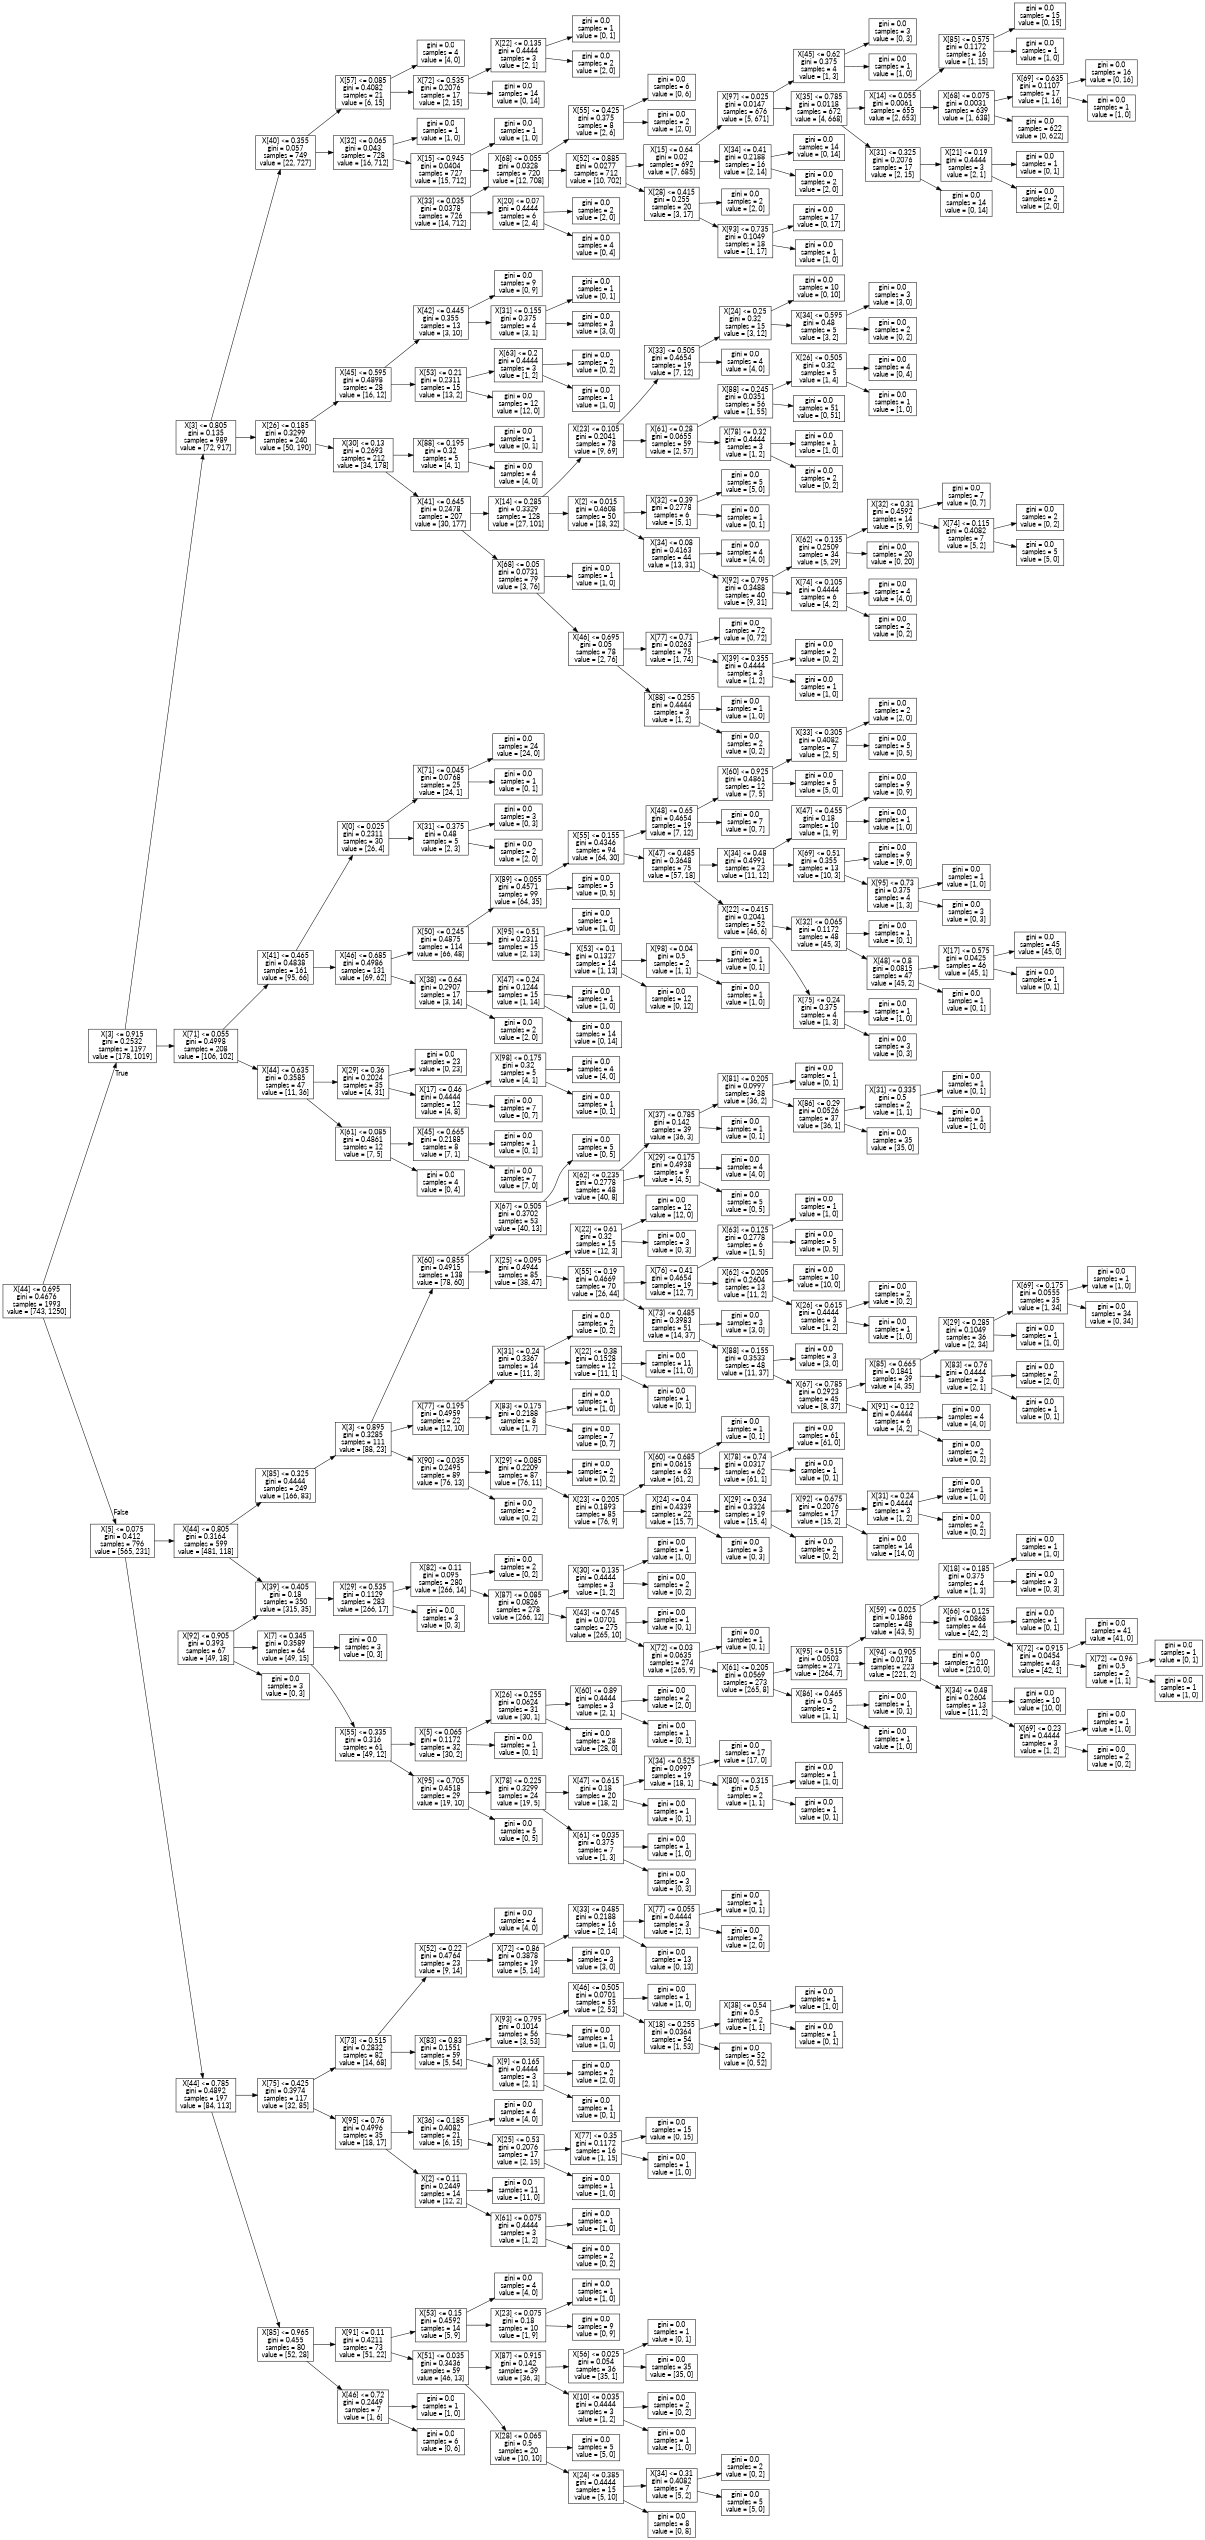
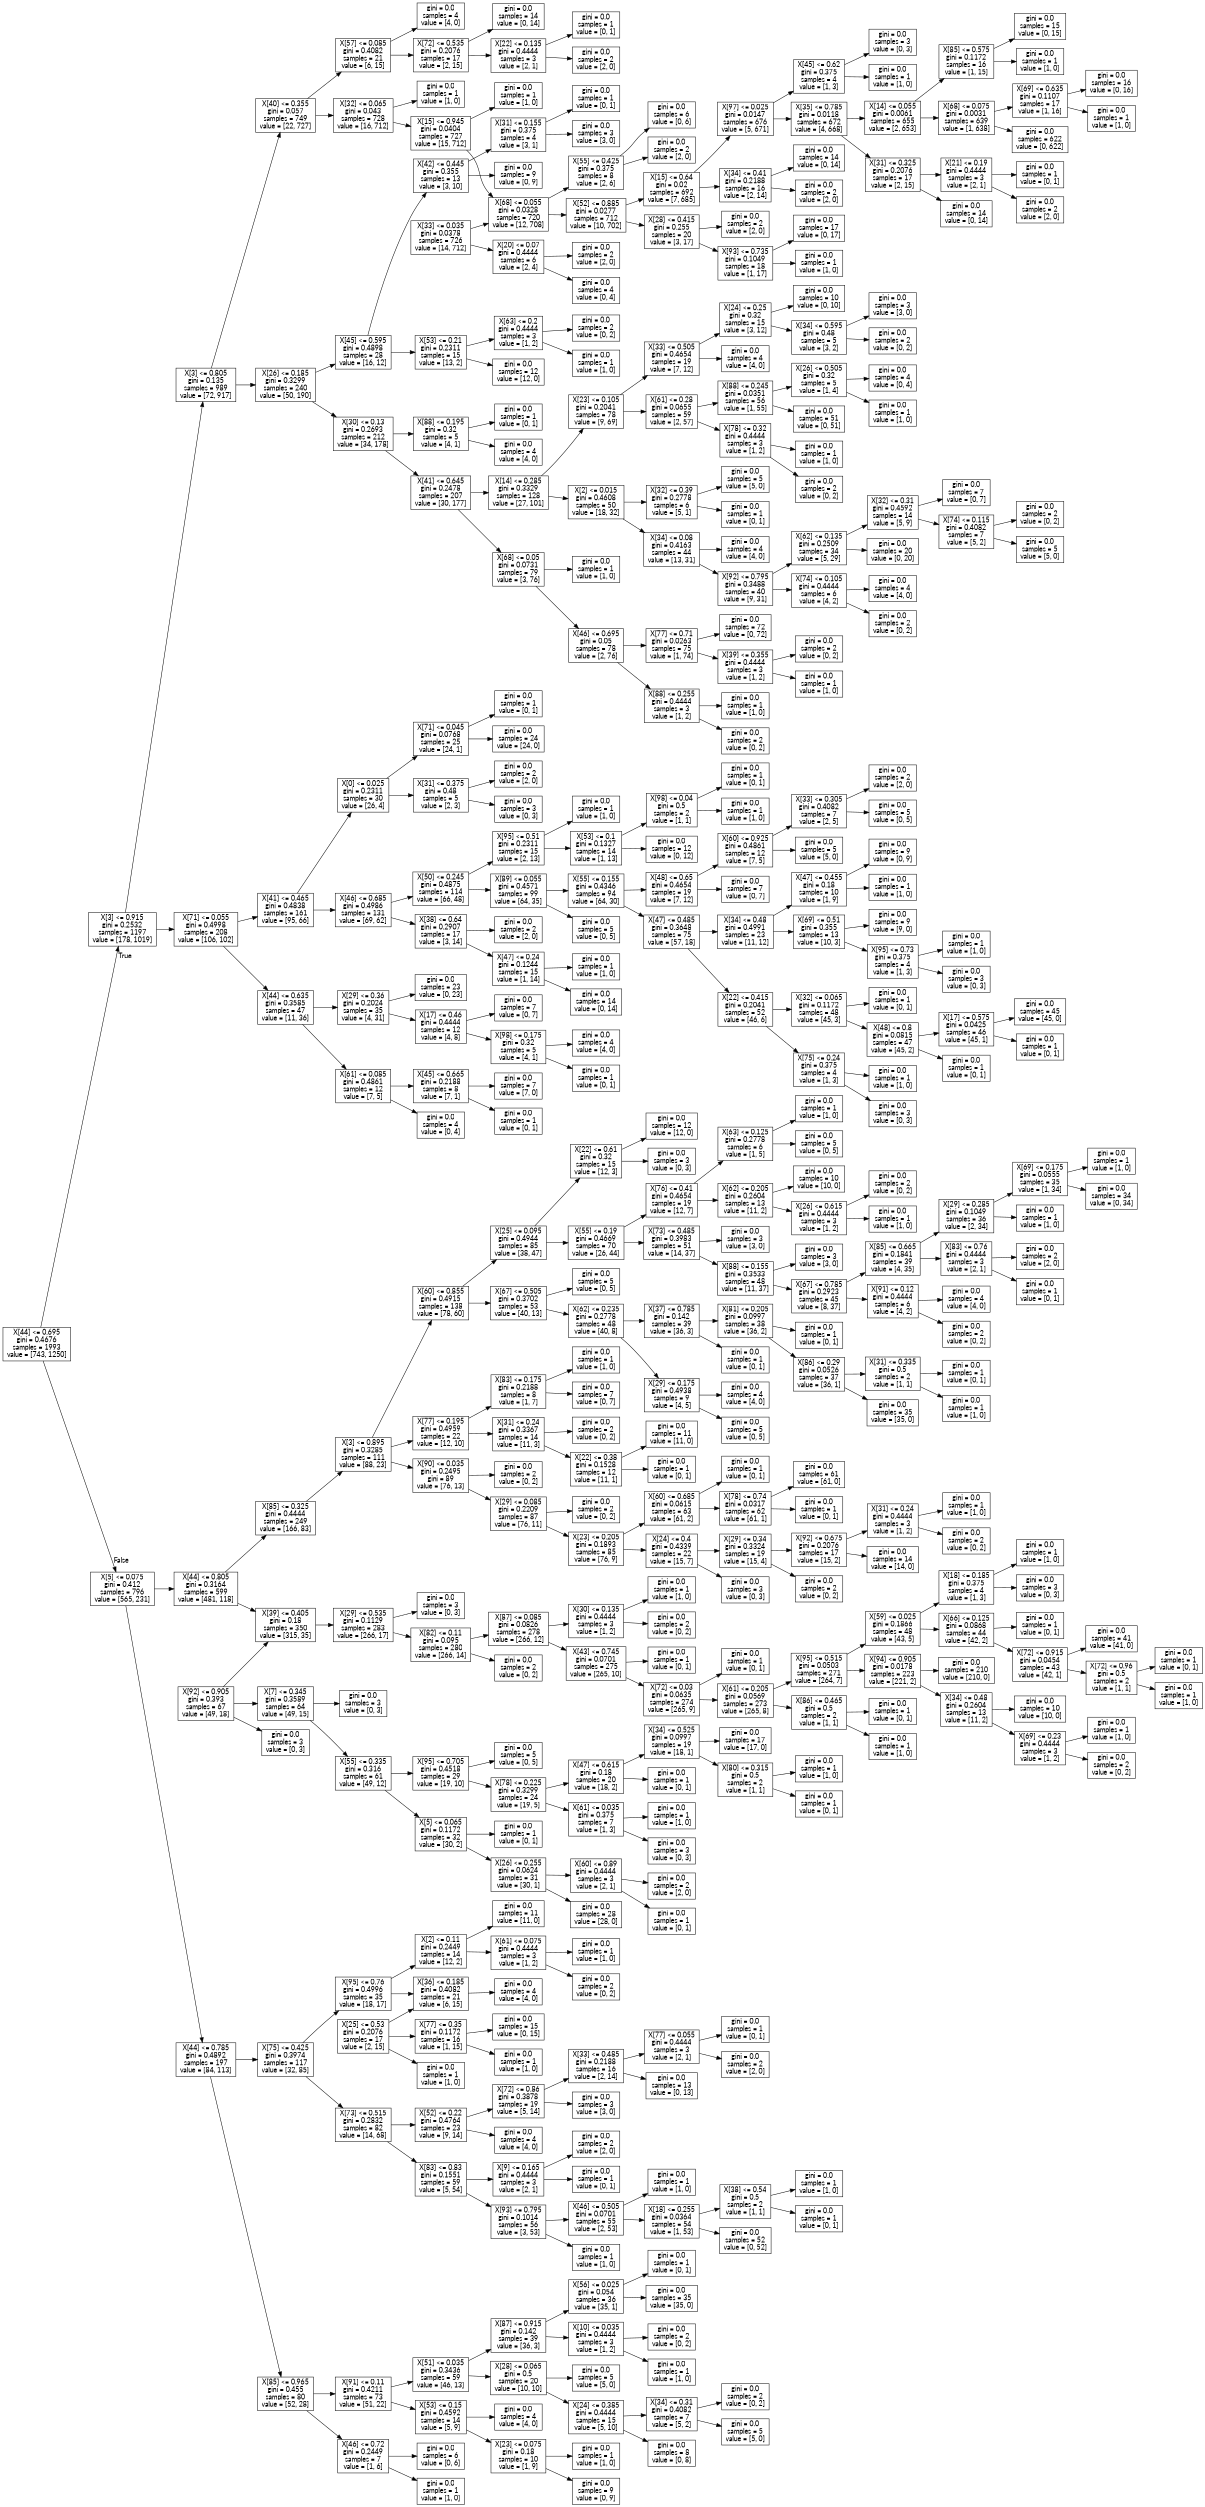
(441, 1472) -> (441, 1476)
(478, 2142) -> (399, 2017)
